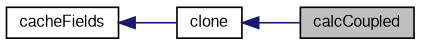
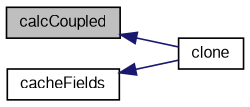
(279, 23) -> (157, 42)
